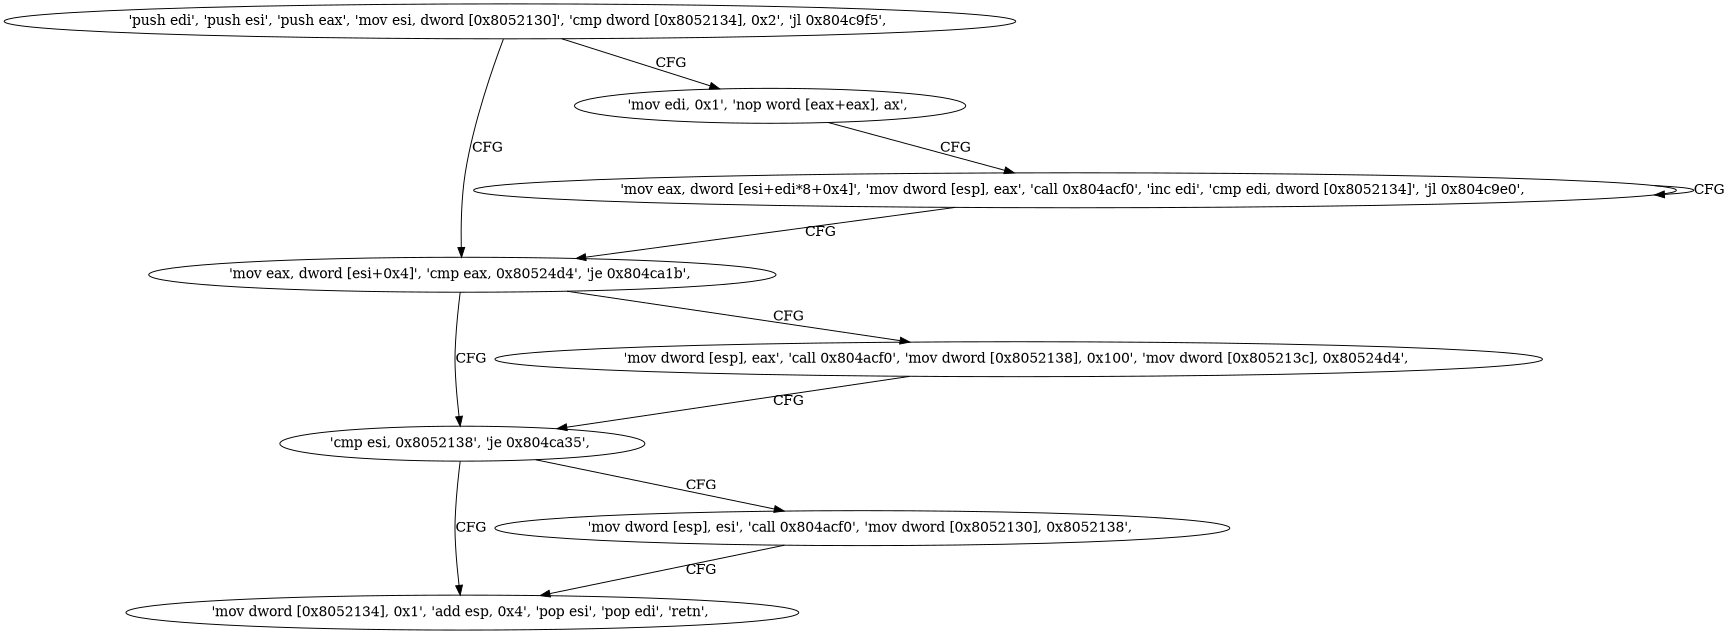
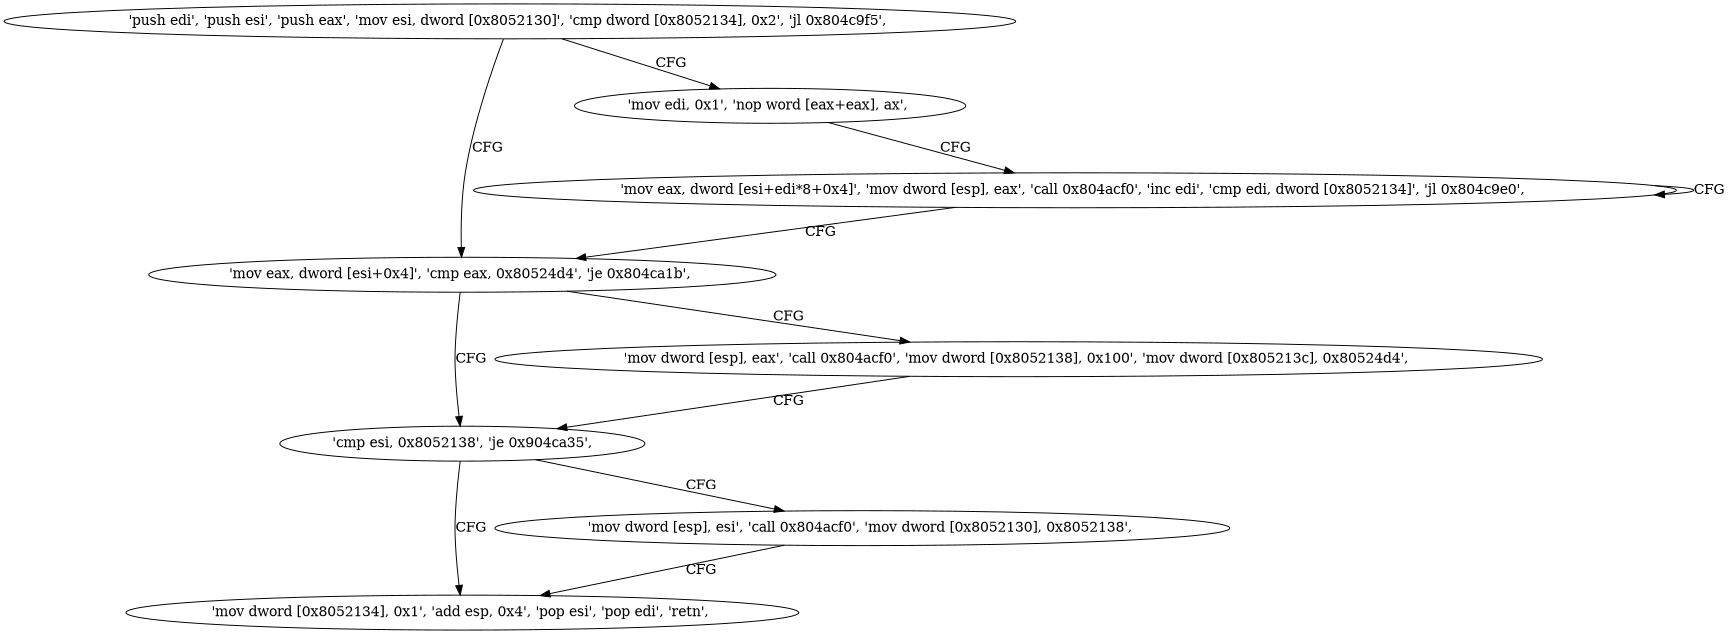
(462, 444) -> (462, 444)
